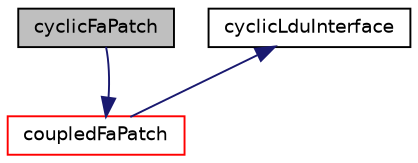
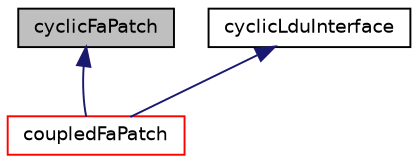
(109, 72) -> (83, 92)
